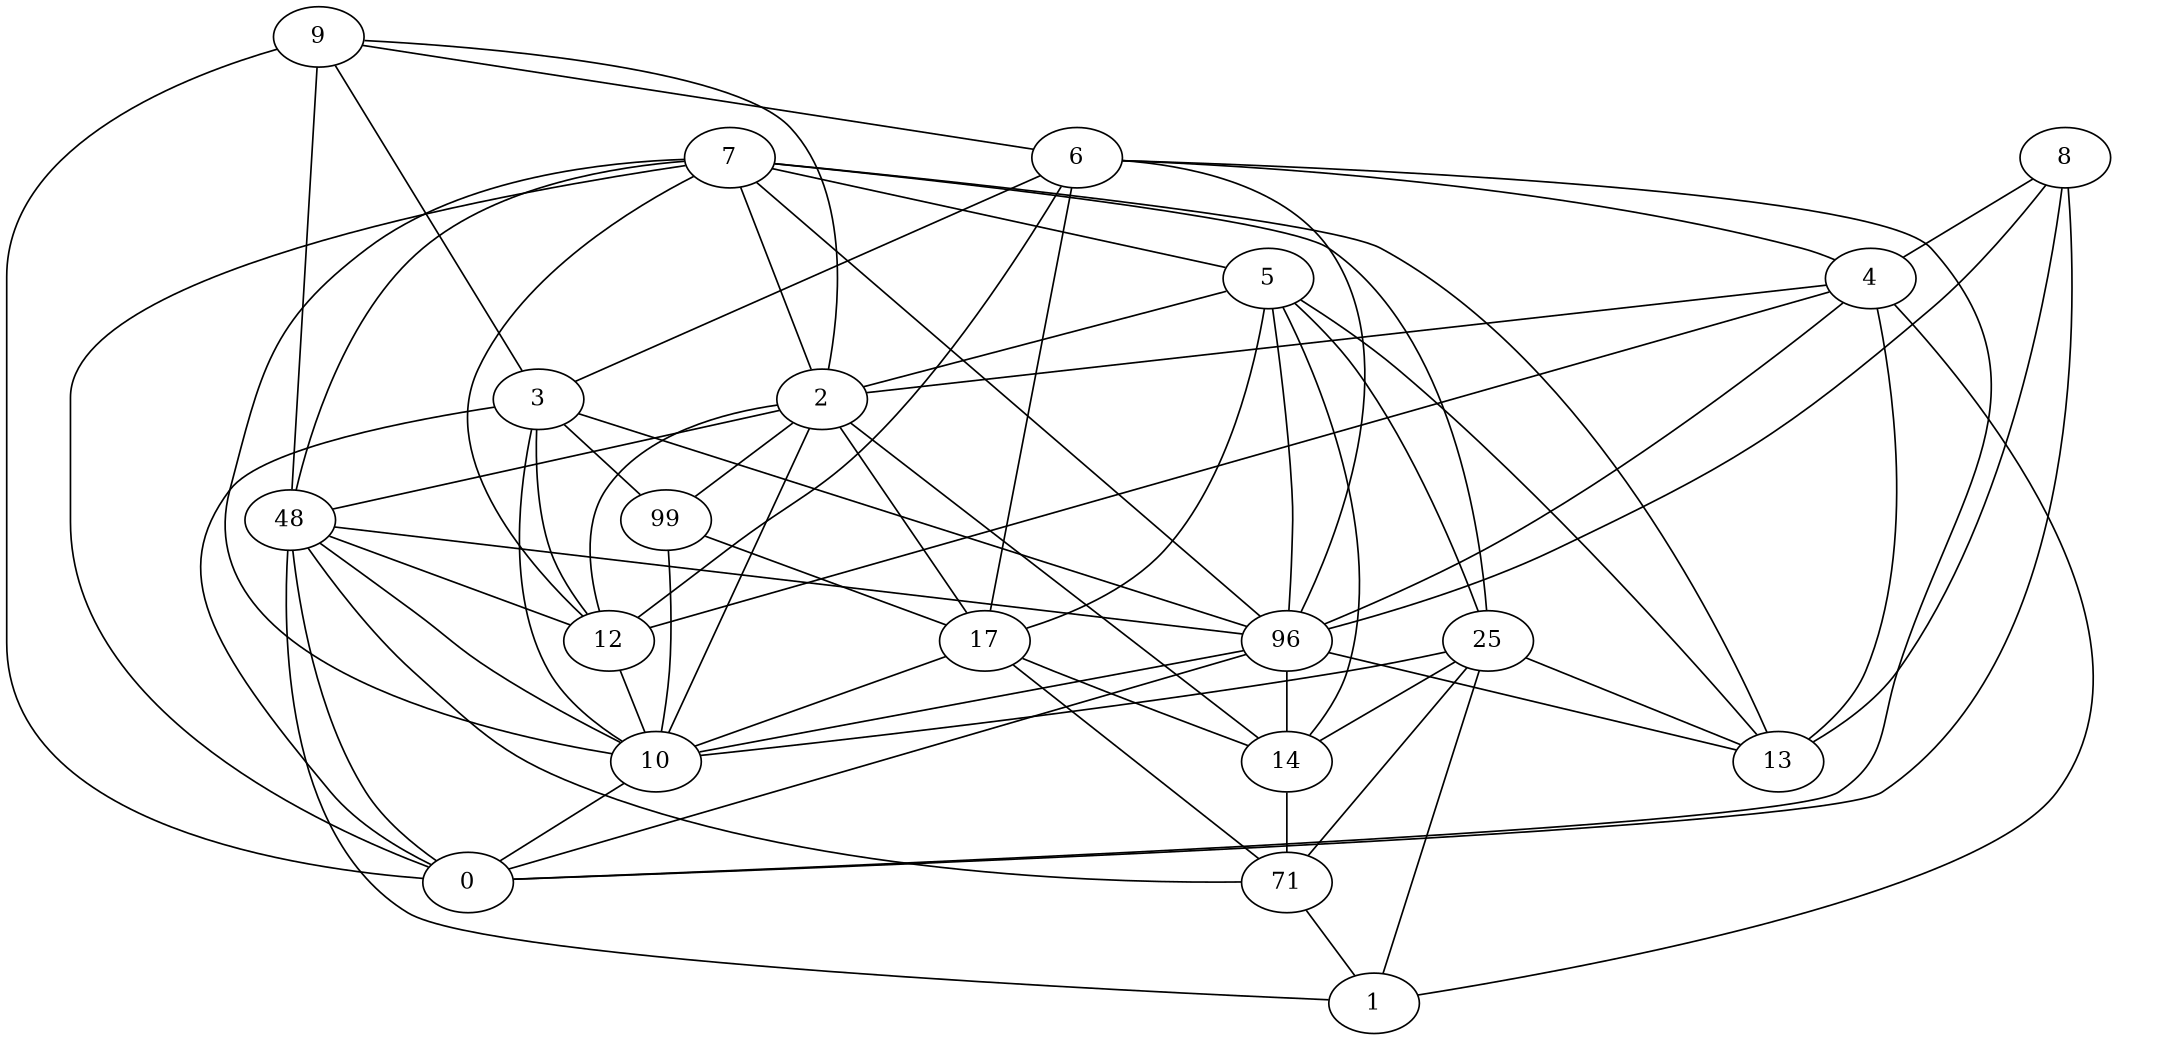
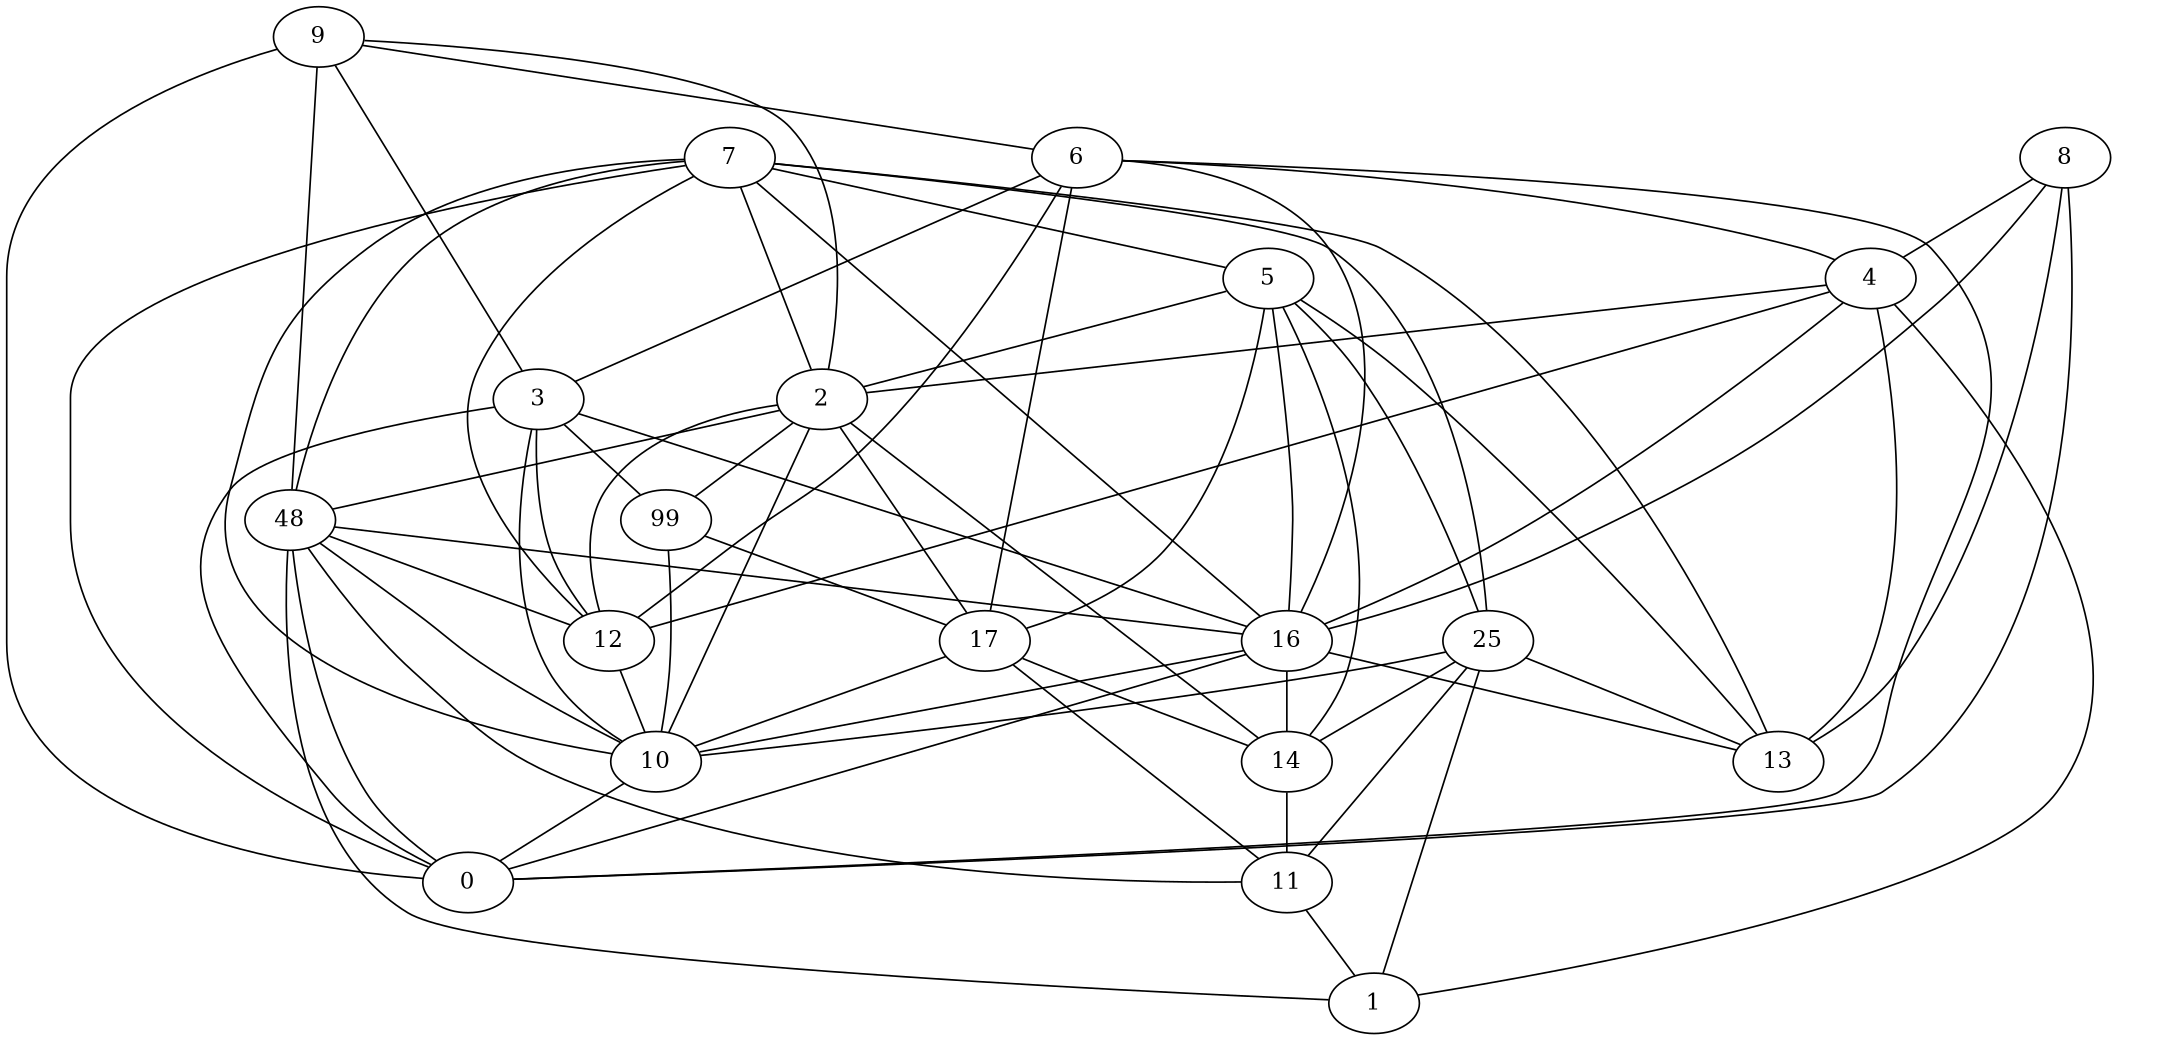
(1287, 641) -> (1287, 641)
(1287, 883) -> (1287, 883)
